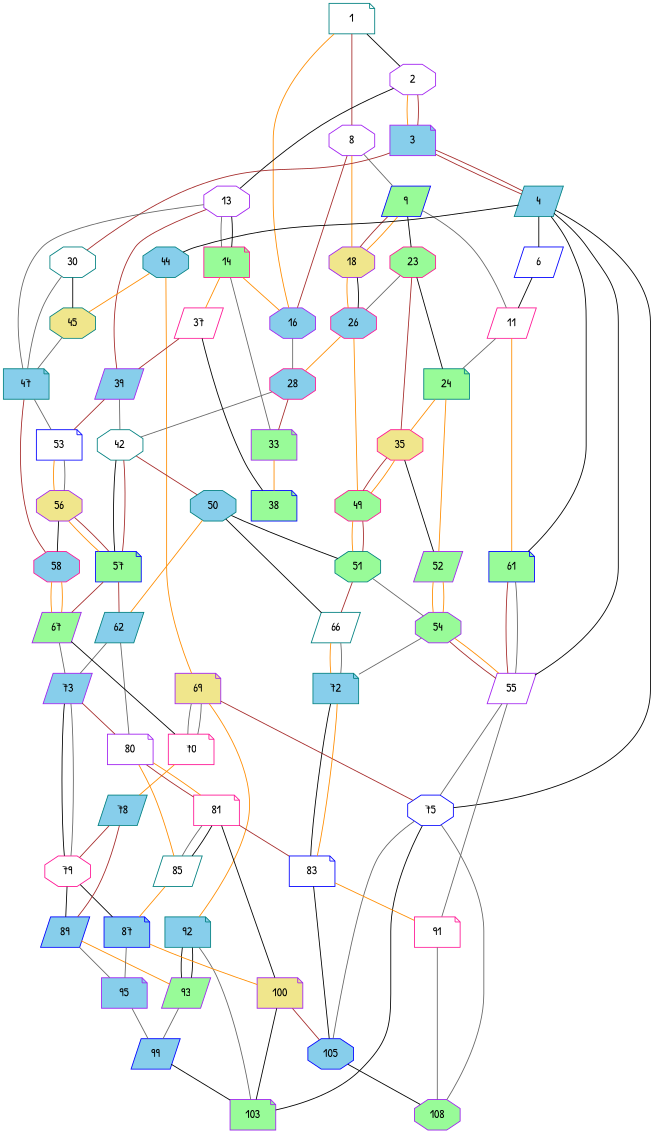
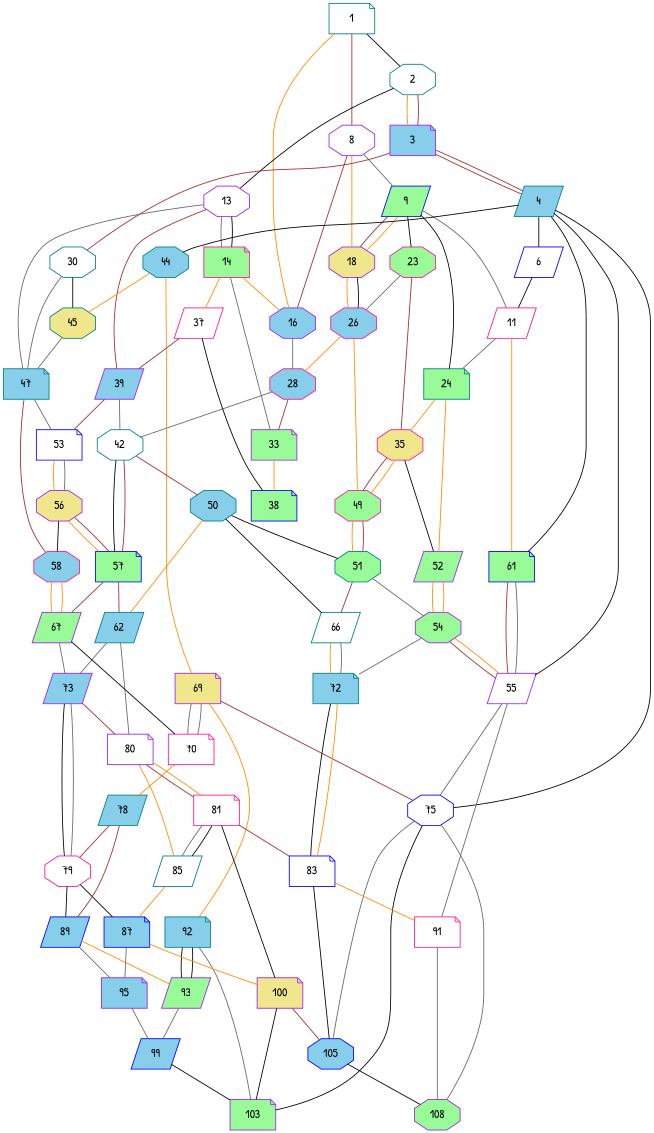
(413, 80) -> (413, 80)
(430, 323) -> (452, 288)
